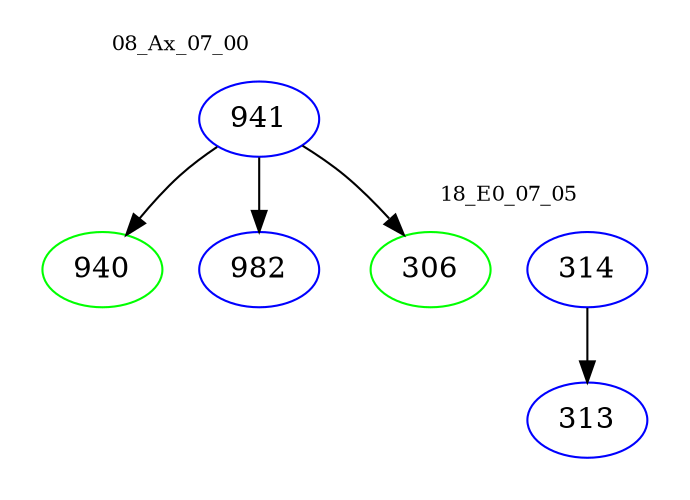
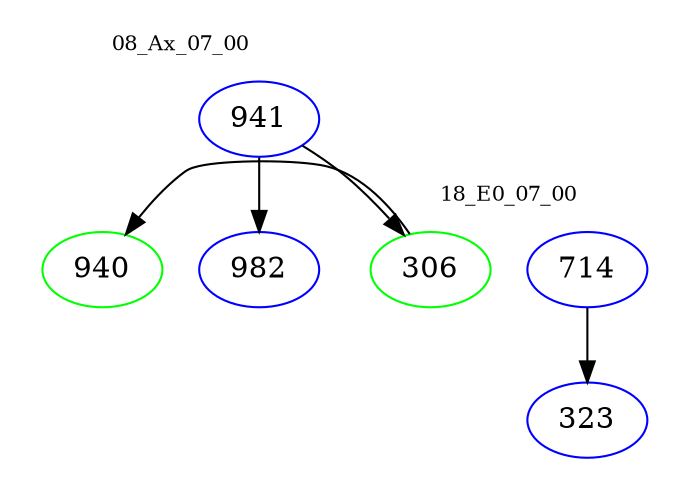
(175, 180) -> (277, 162)
(509, 195) -> (509, 195)
(587, 270) -> (587, 270)
(587, 420) -> (587, 420)
